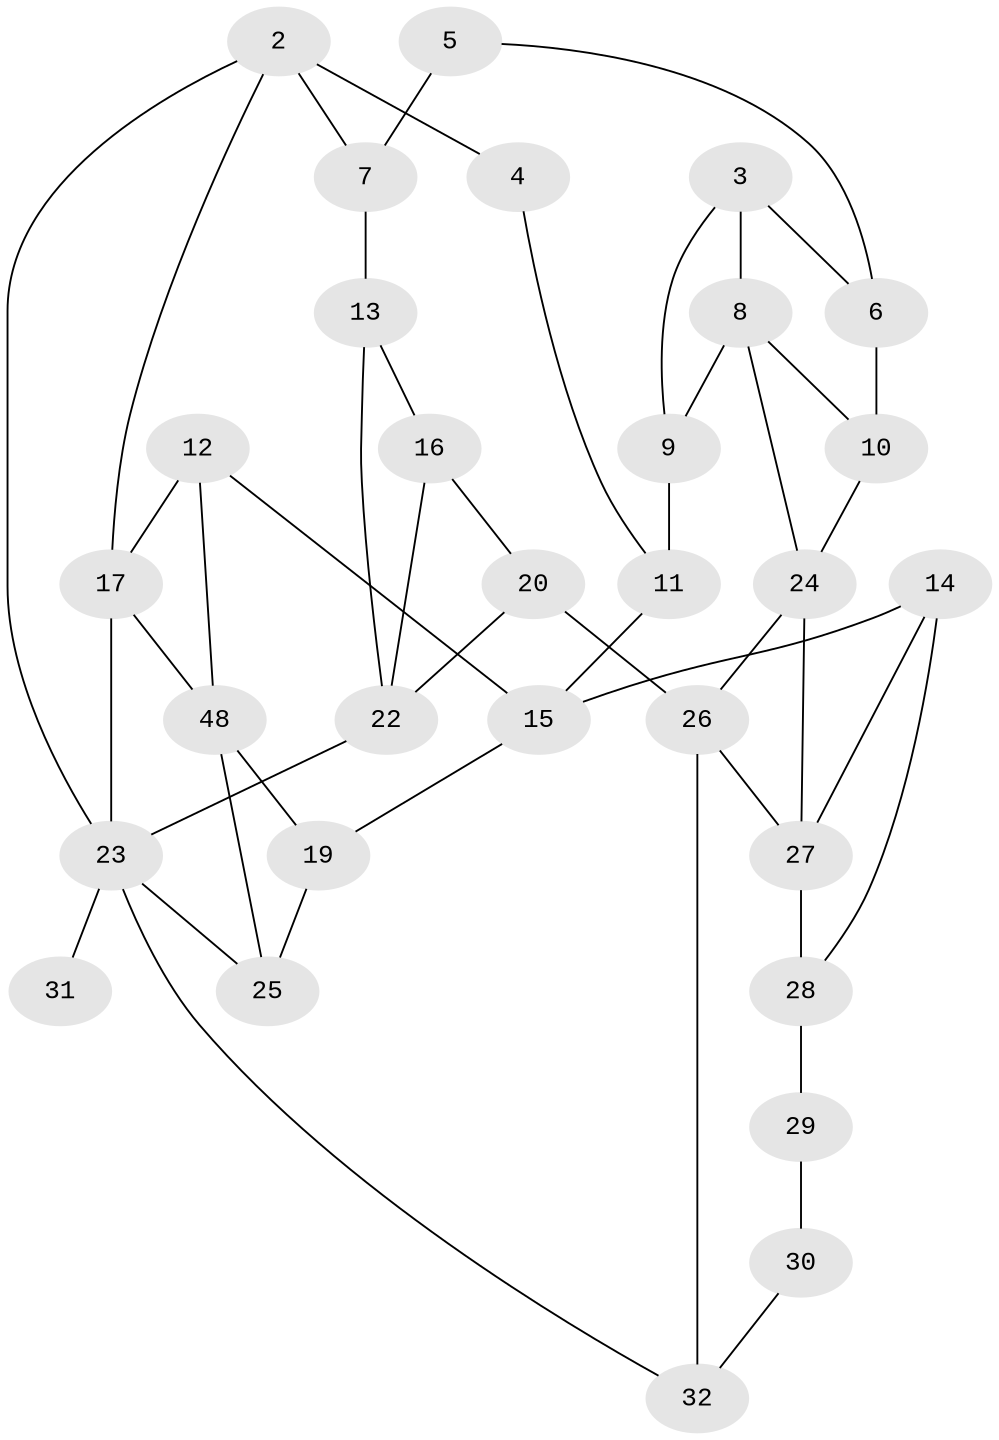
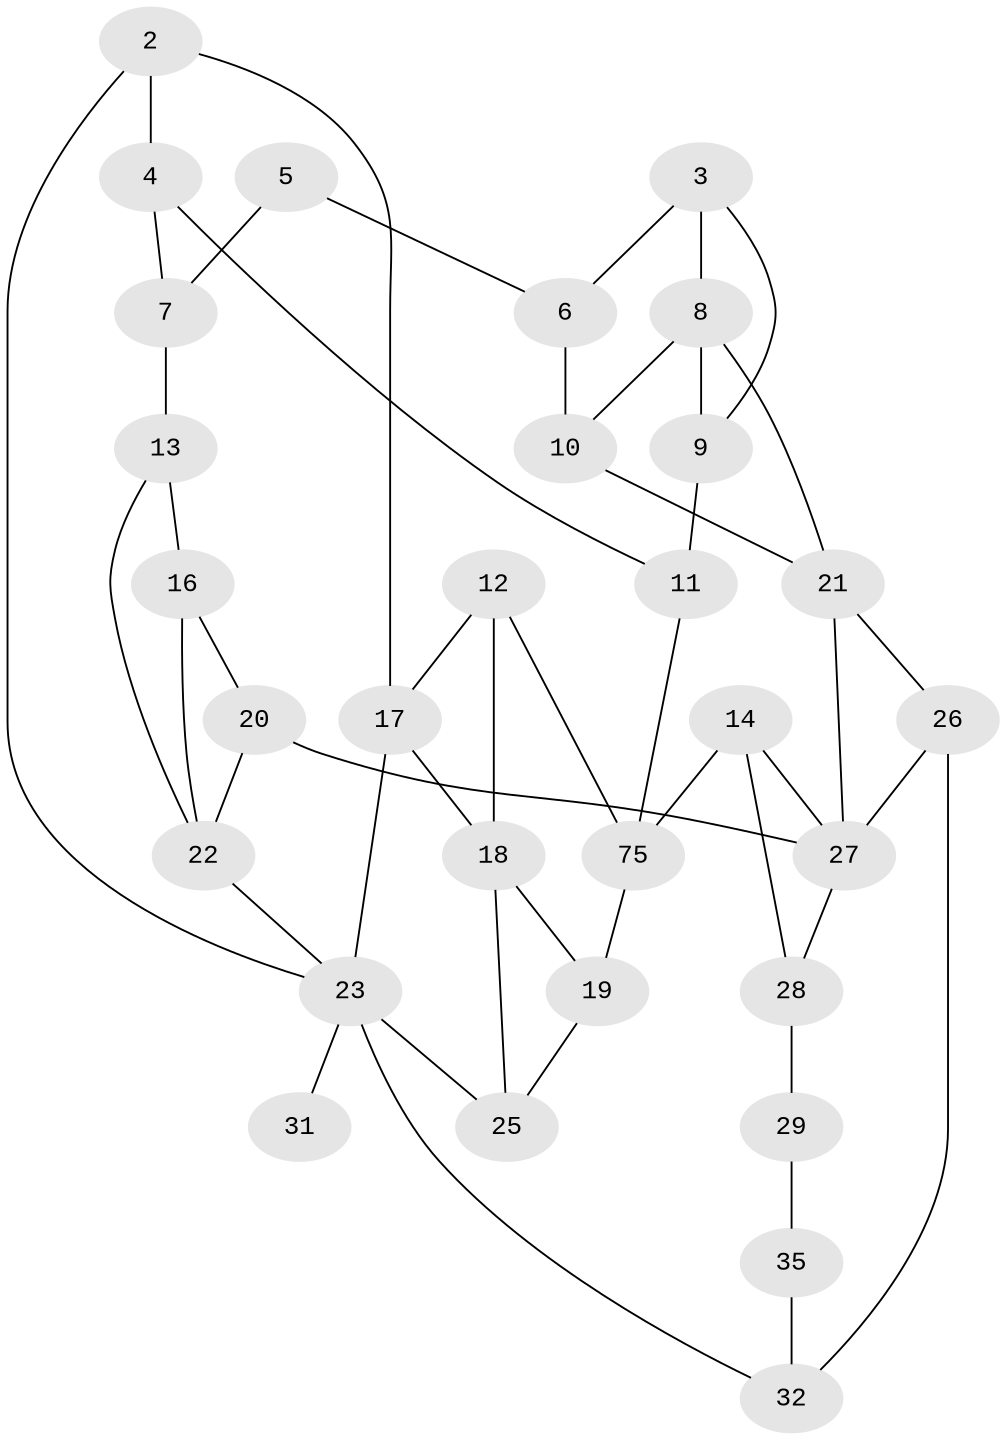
(322, 109) -> (158, 245)
(805, 584) -> (833, 584)
(618, 654) -> (543, 798)
(215, 720) -> (494, 856)
(539, 720) -> (633, 856)
(801, 1263) -> (792, 1263)
